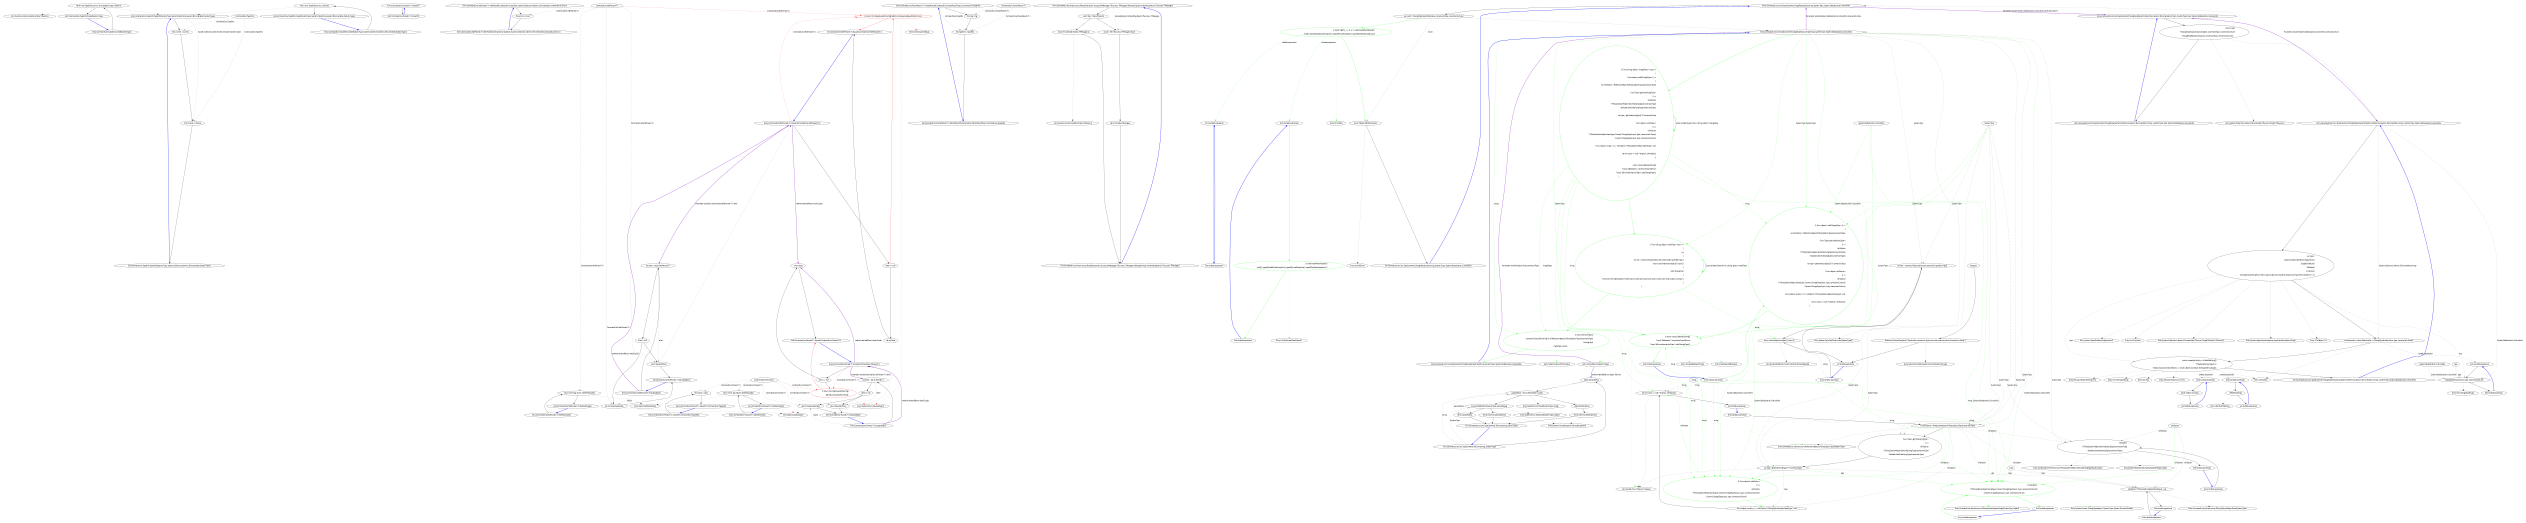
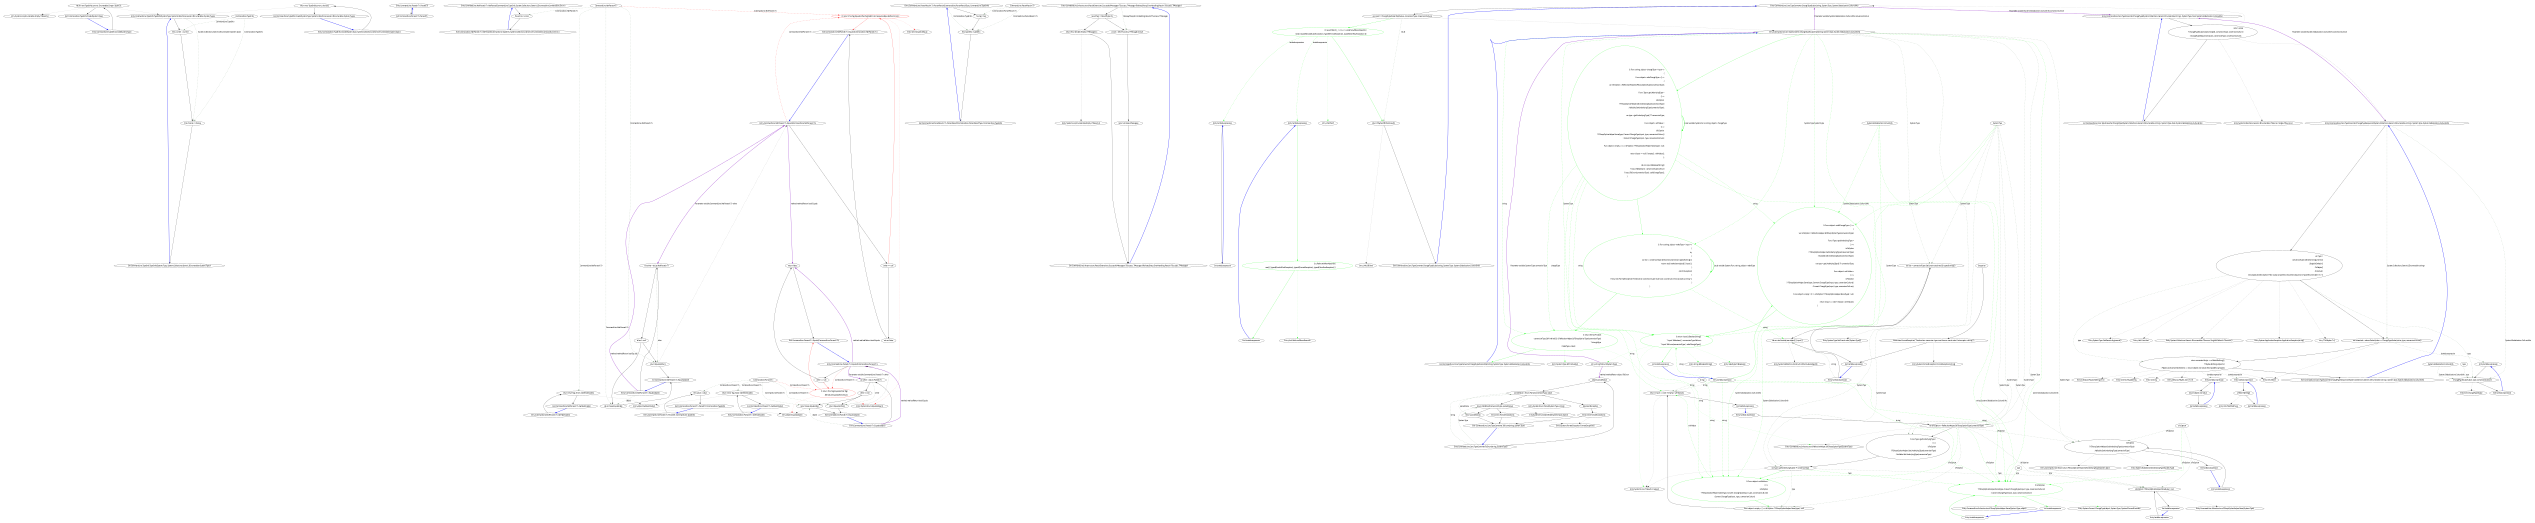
(1527, 393) -> (1533, 393)
